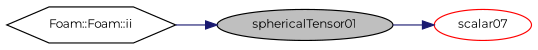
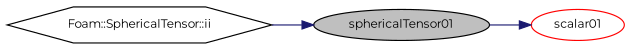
(91, 25) -> (140, 25)
(483, 25) -> (578, 25)
